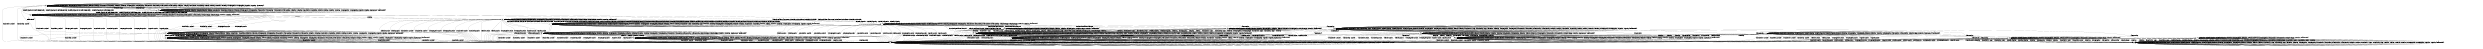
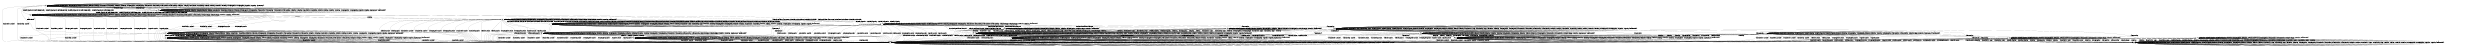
none -> (792, 21)
none -> (774, 35)
